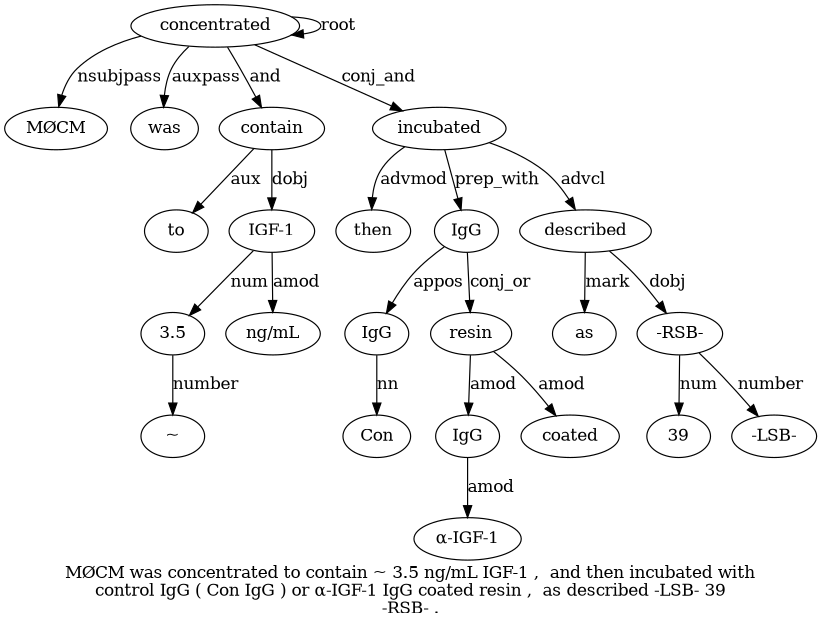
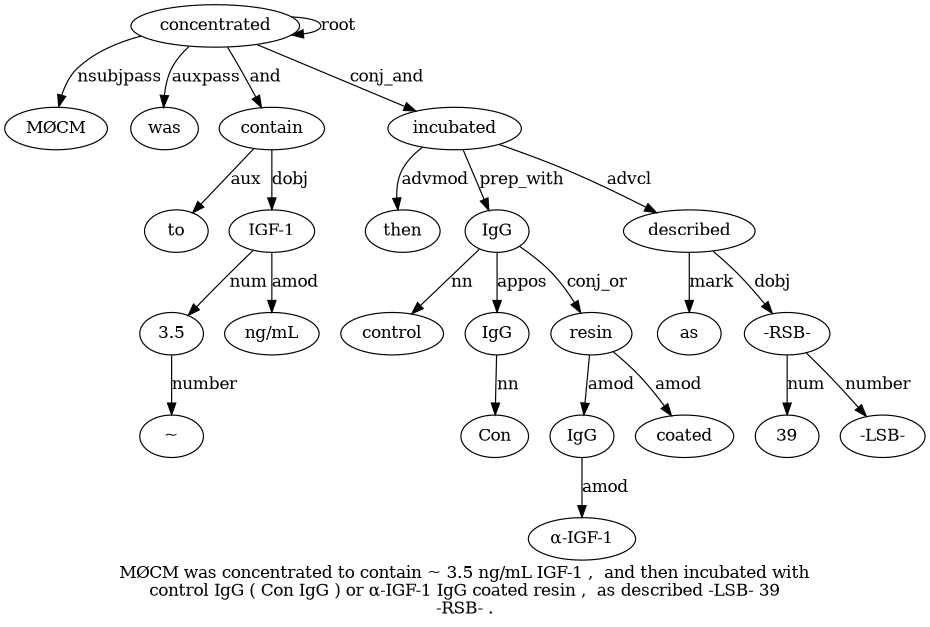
none -> (392, 334)
